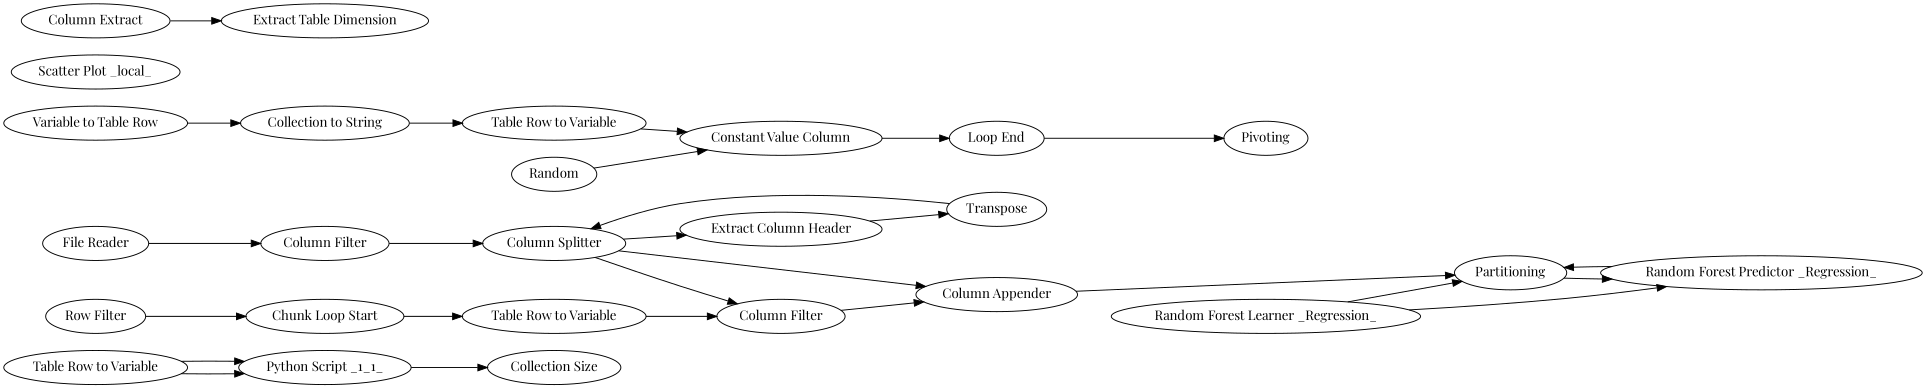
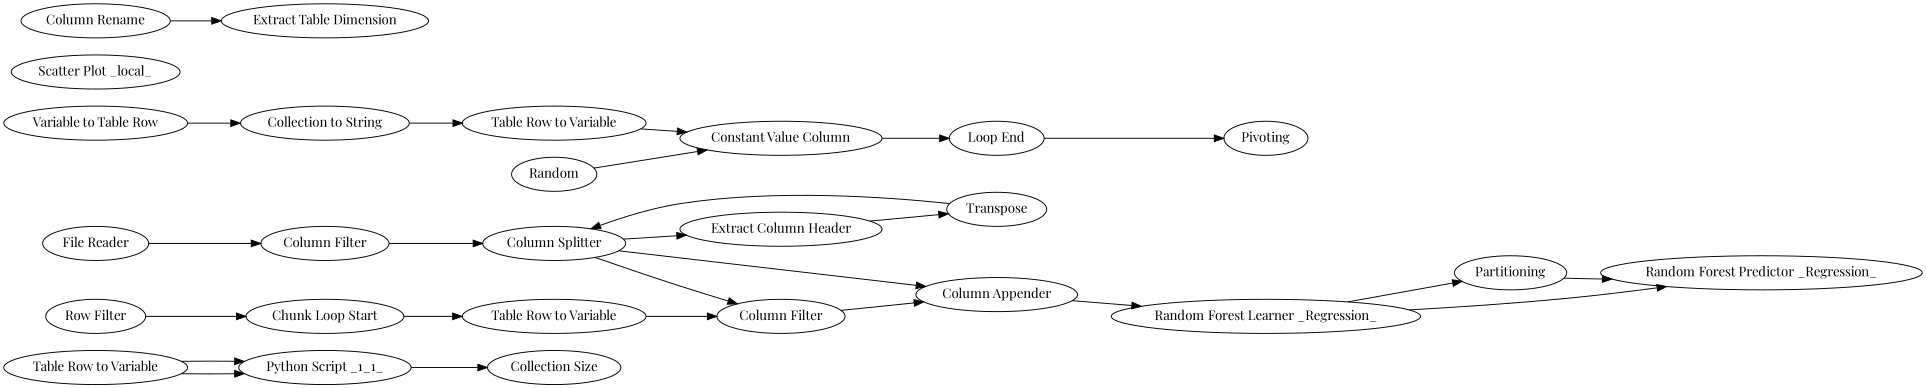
(96, 21) -> (96, 21)
(1593, 267) -> none
(1261, 283) -> (1102, 303)
